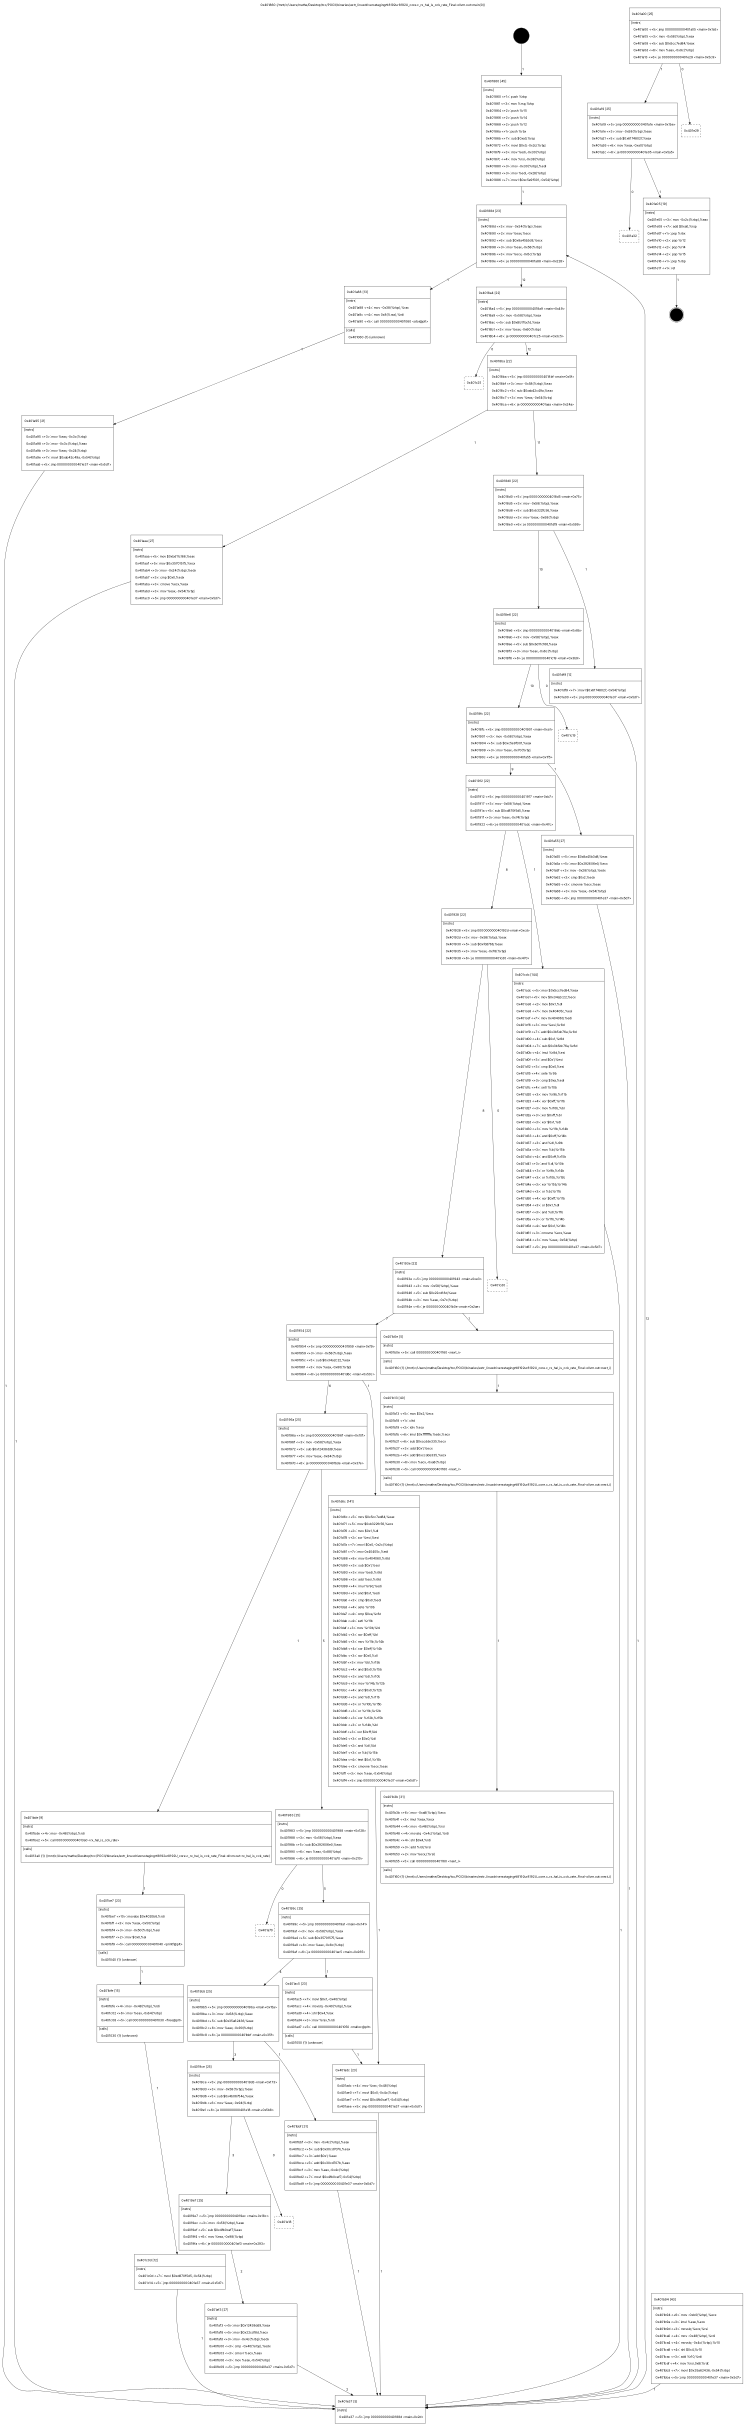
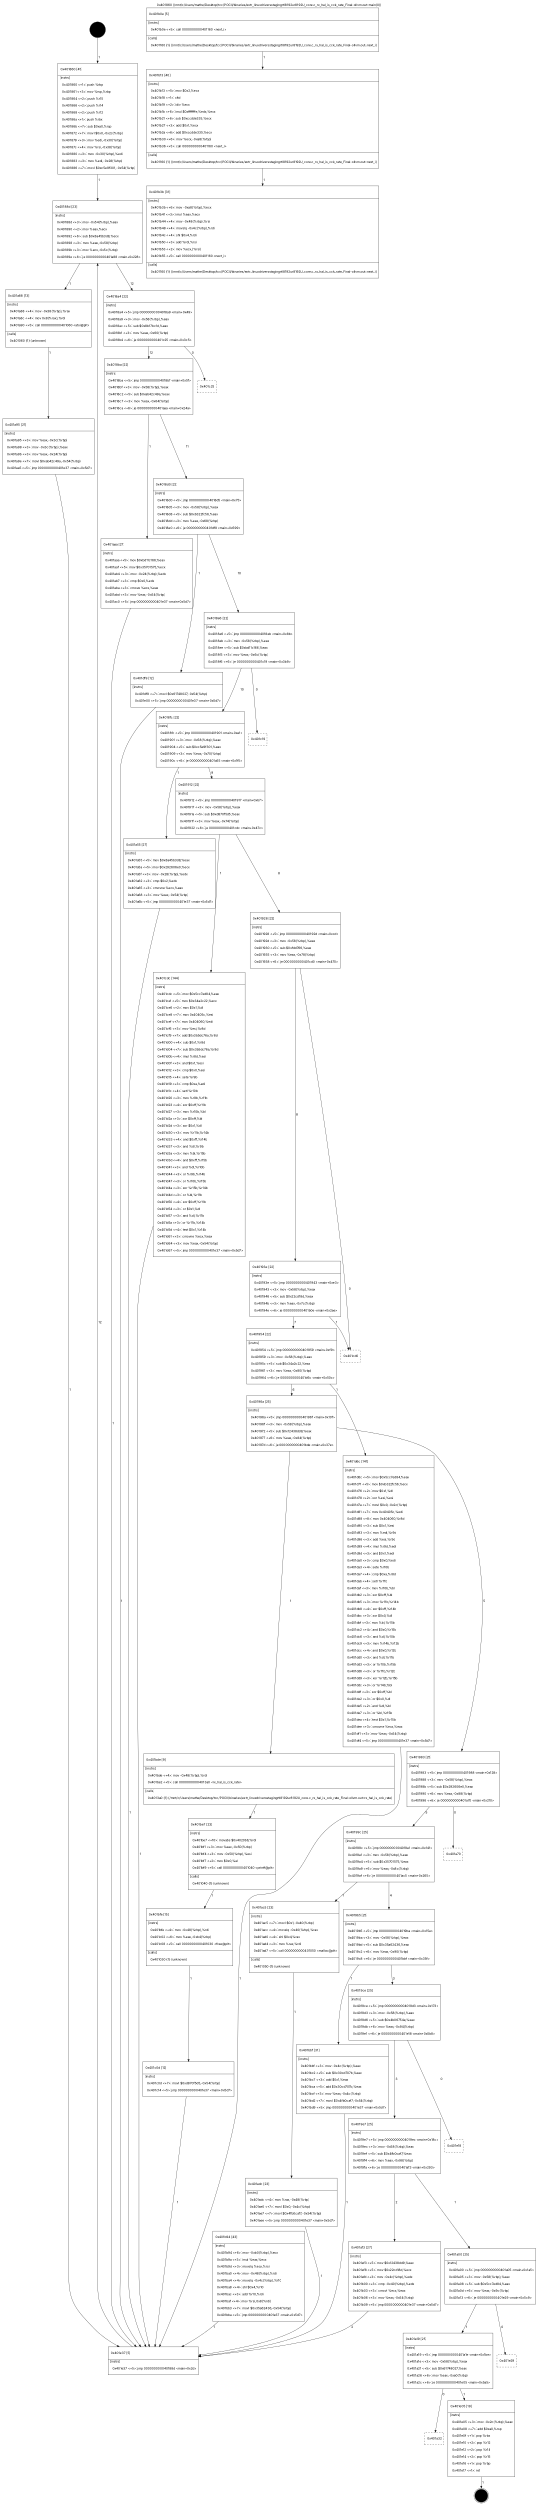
(470, 1321) -> (341, 1331)
(377, 1924) -> (238, 2004)
none -> (442, 2210)
